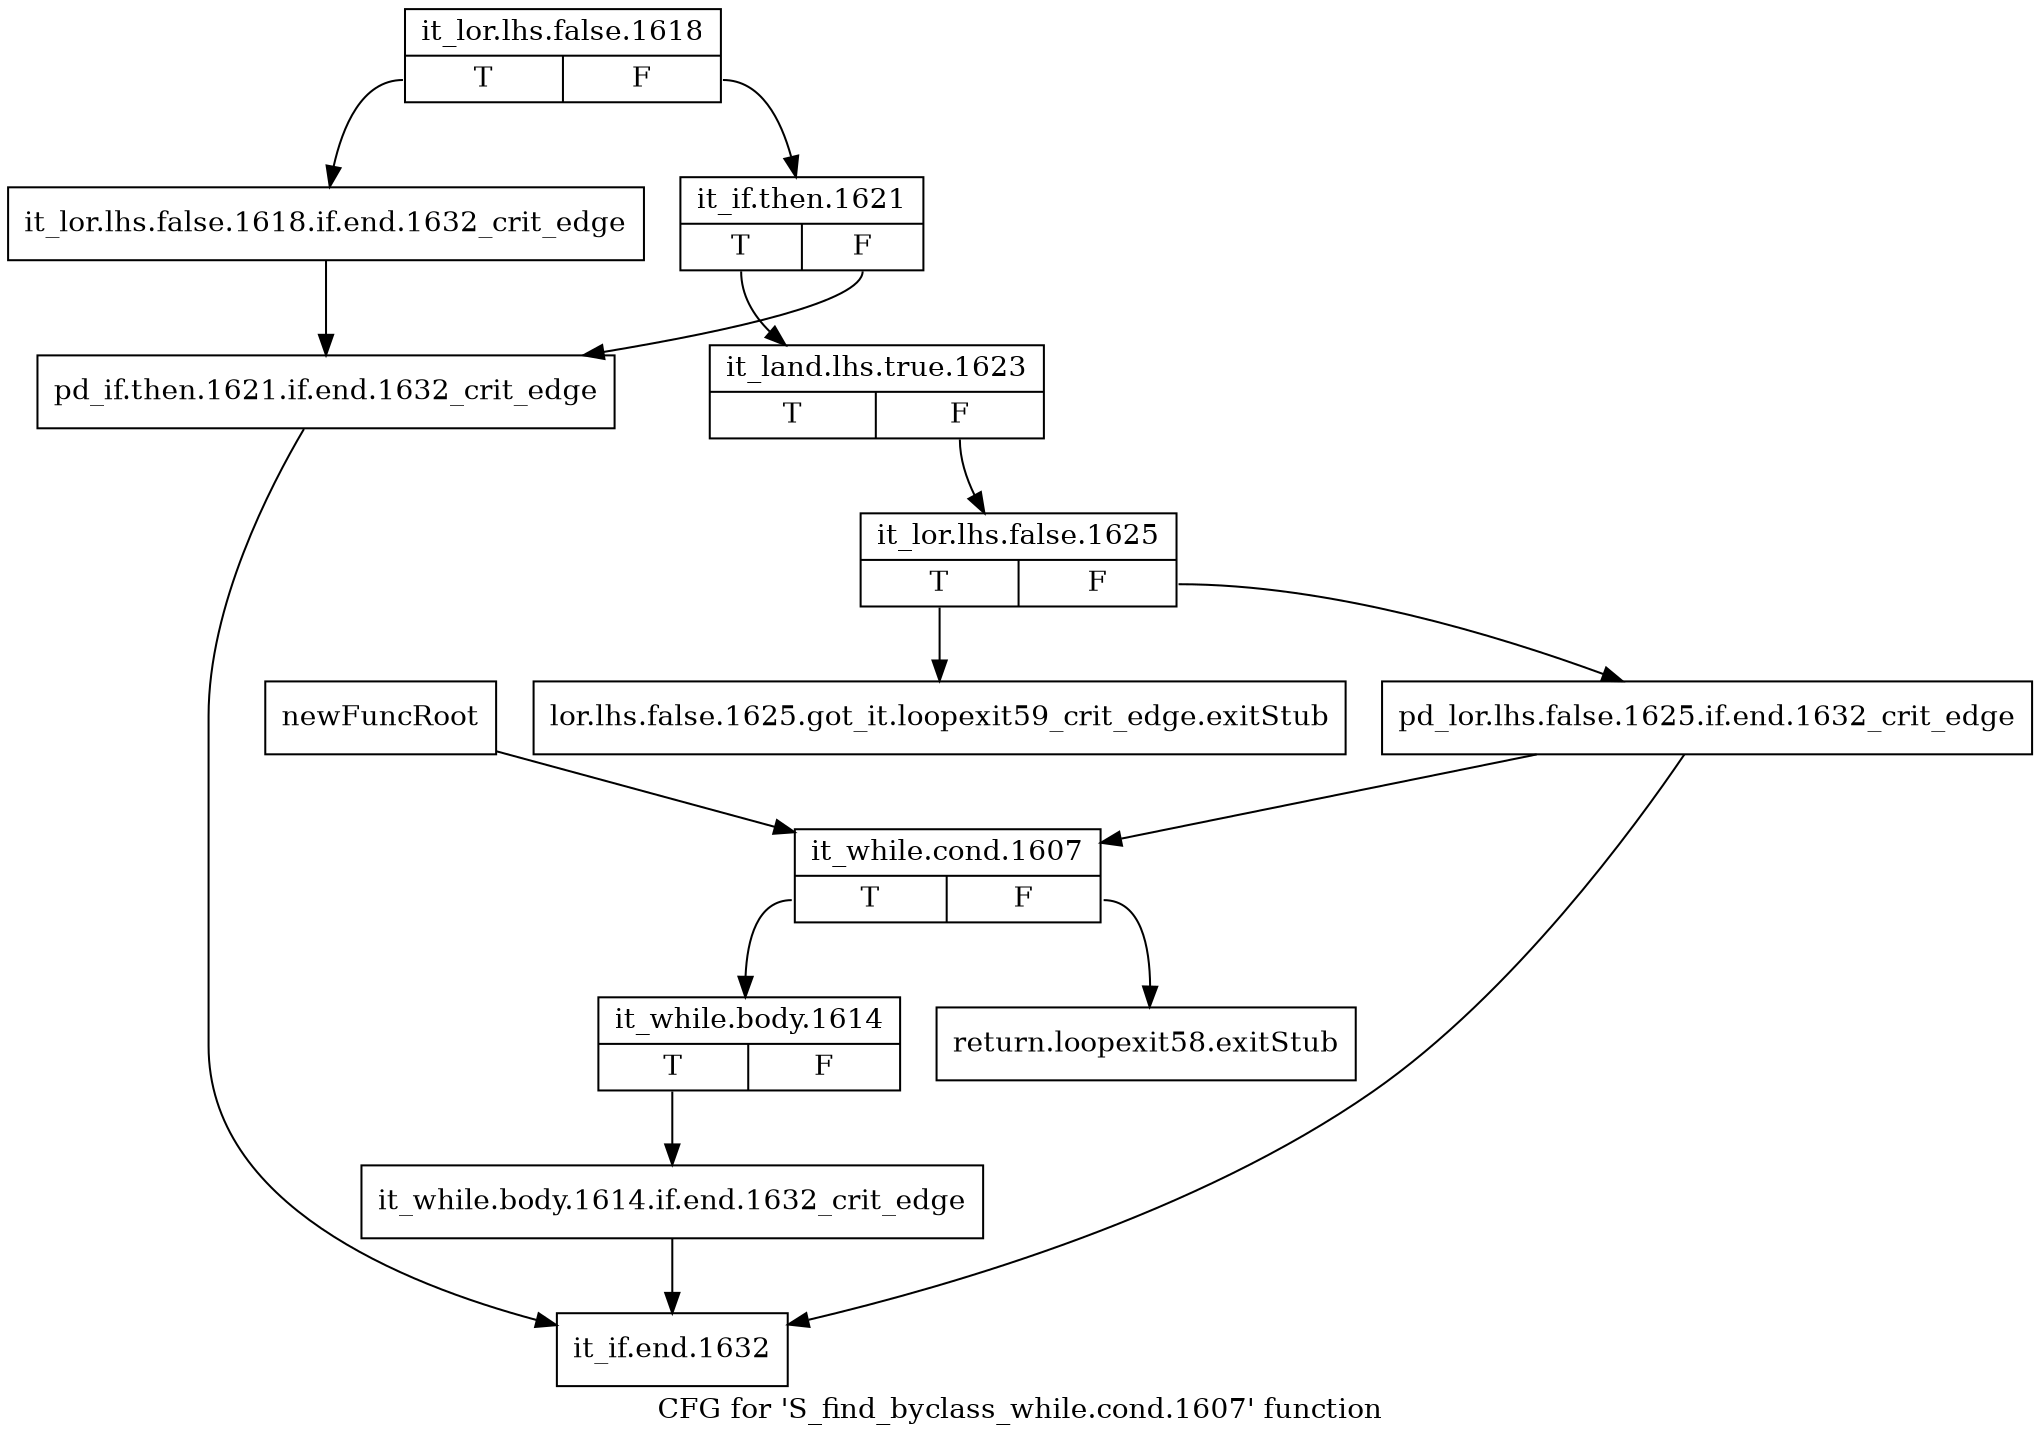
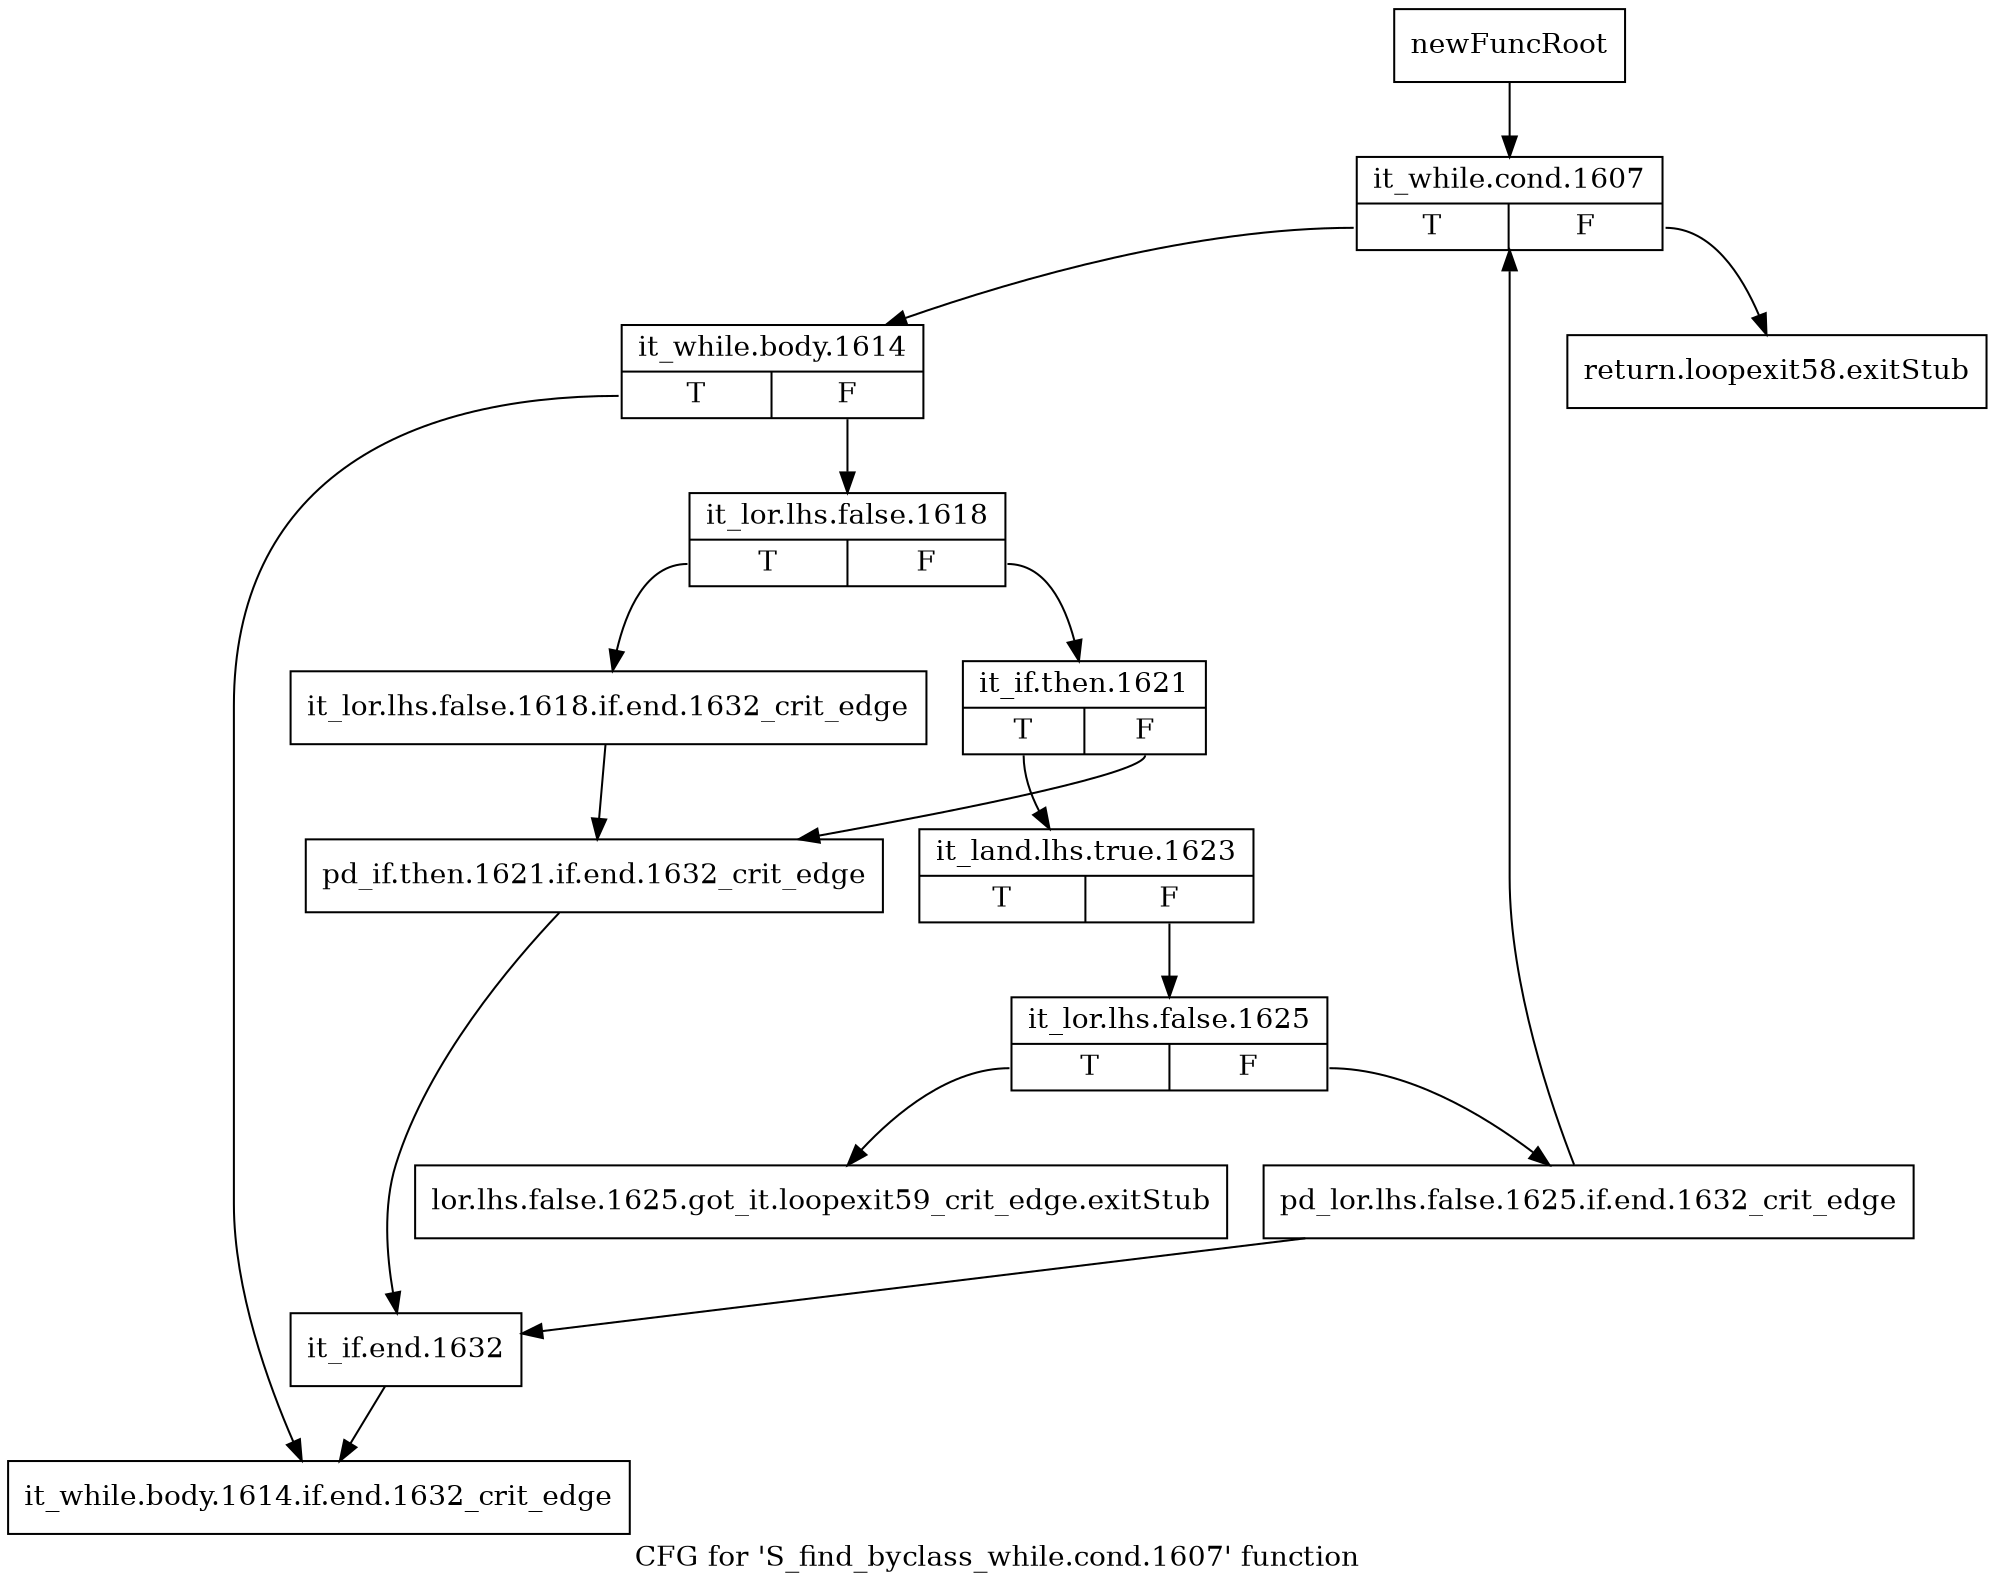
none -> (847, 446)
(672, 1266) -> (368, 1415)
